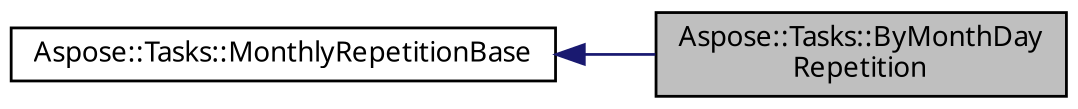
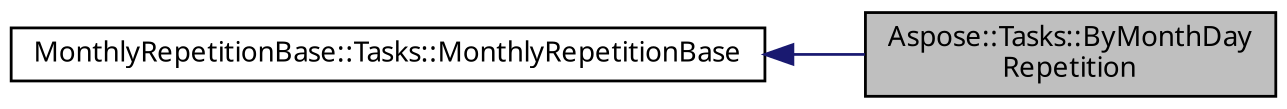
(283, 54) -> (388, 54)
